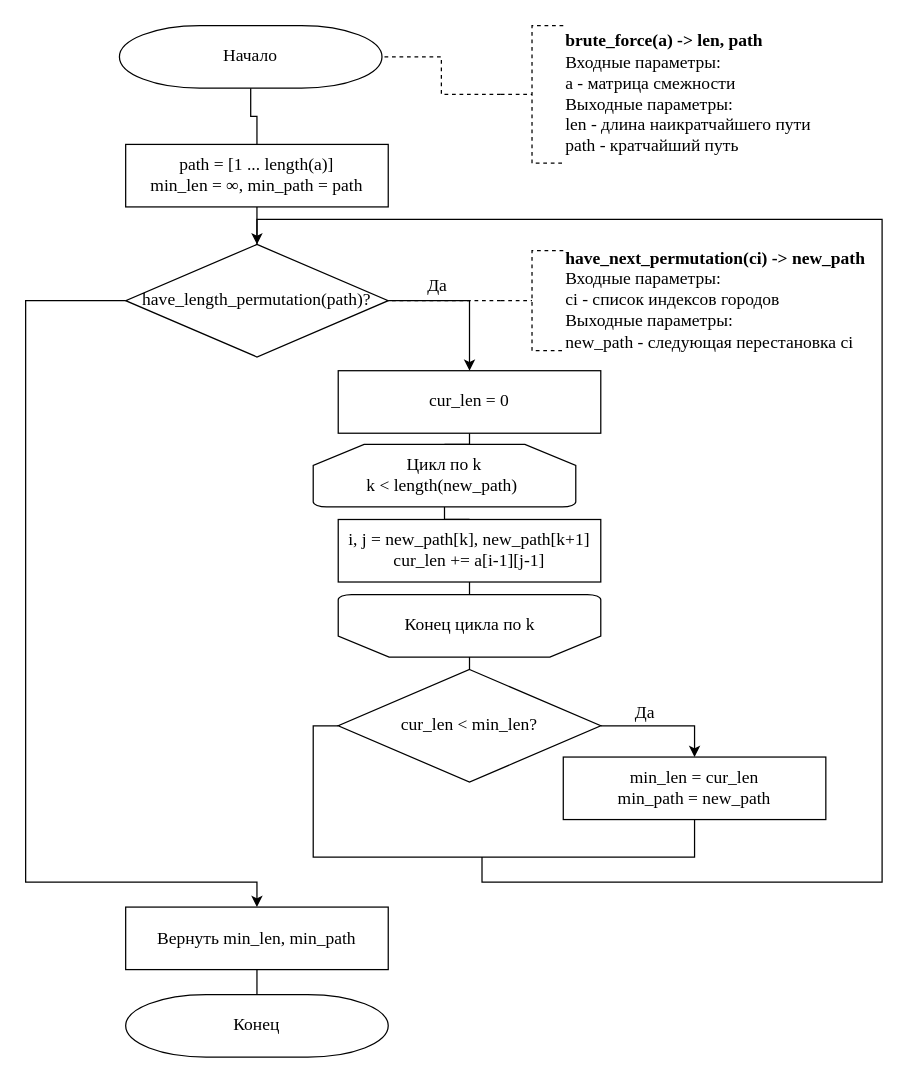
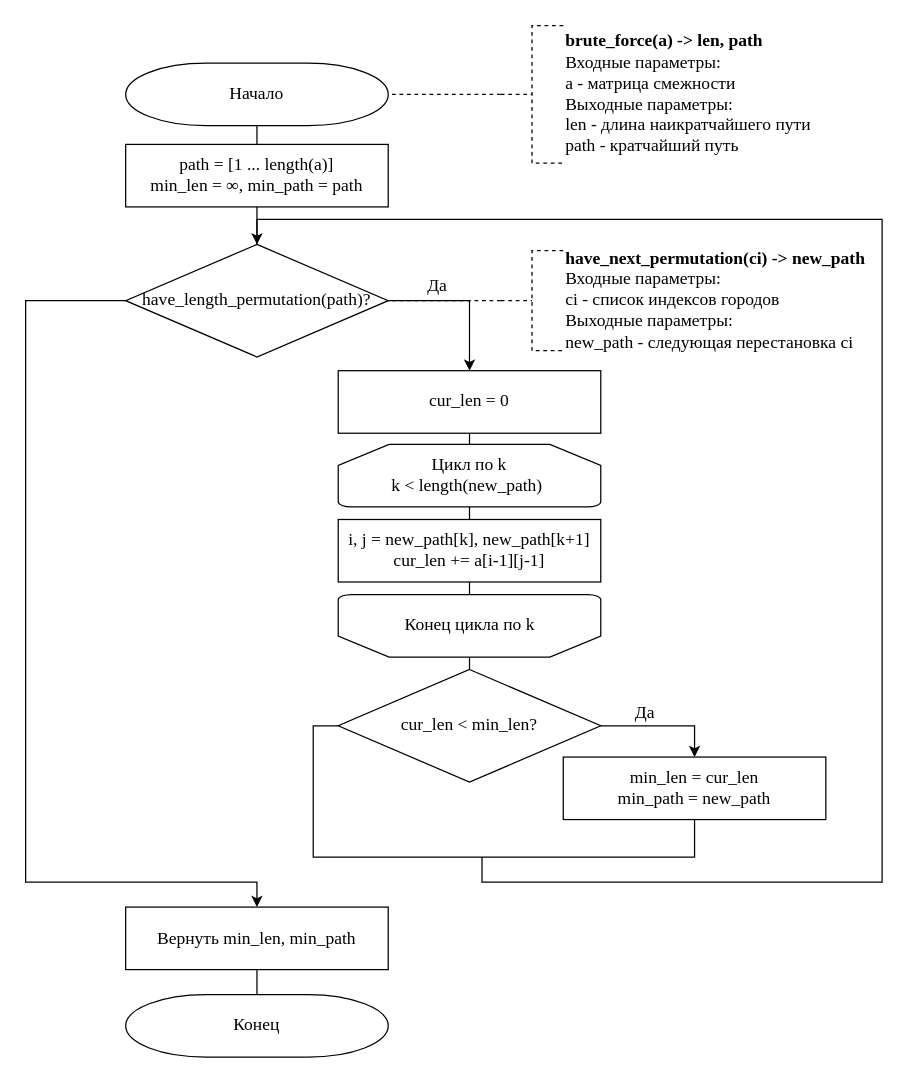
(251, 57) -> (257, 94)
(444, 476) -> (469, 476)
